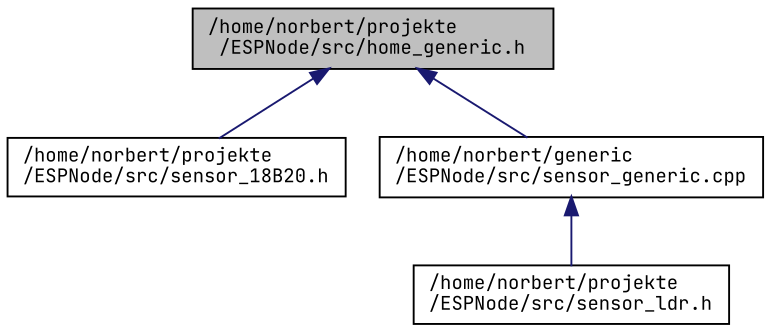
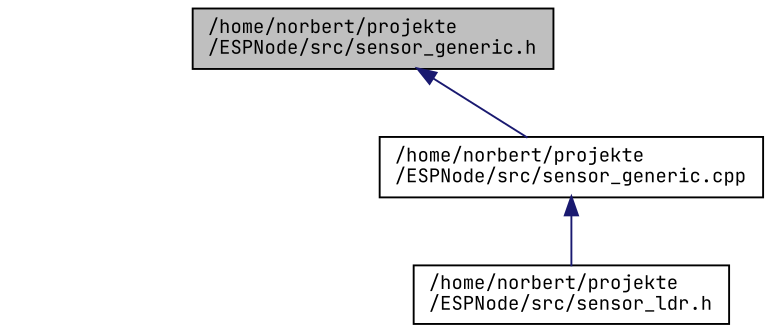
(373, 39) -> (373, 39)
(177, 167) -> none
(571, 167) -> (571, 167)
